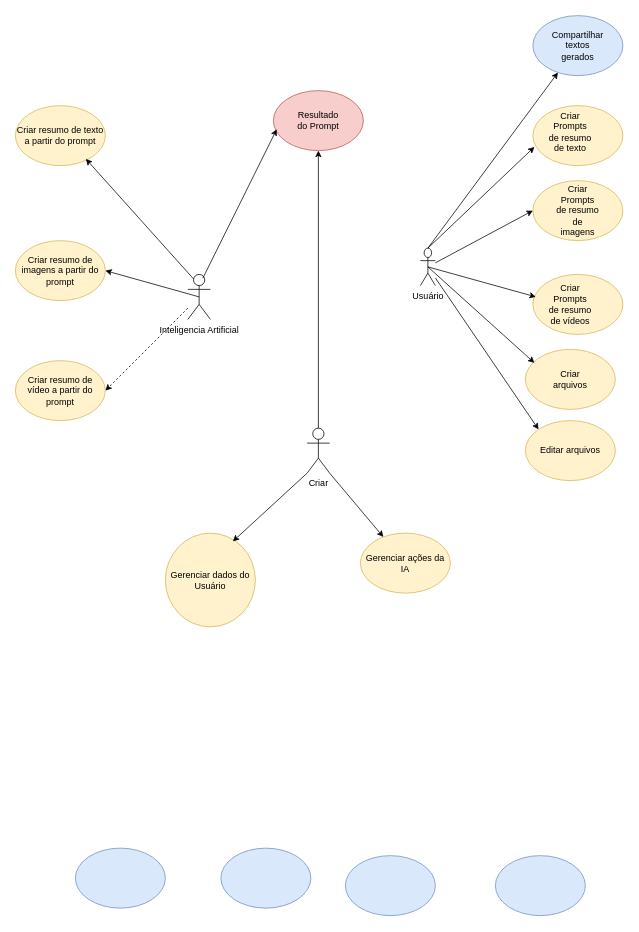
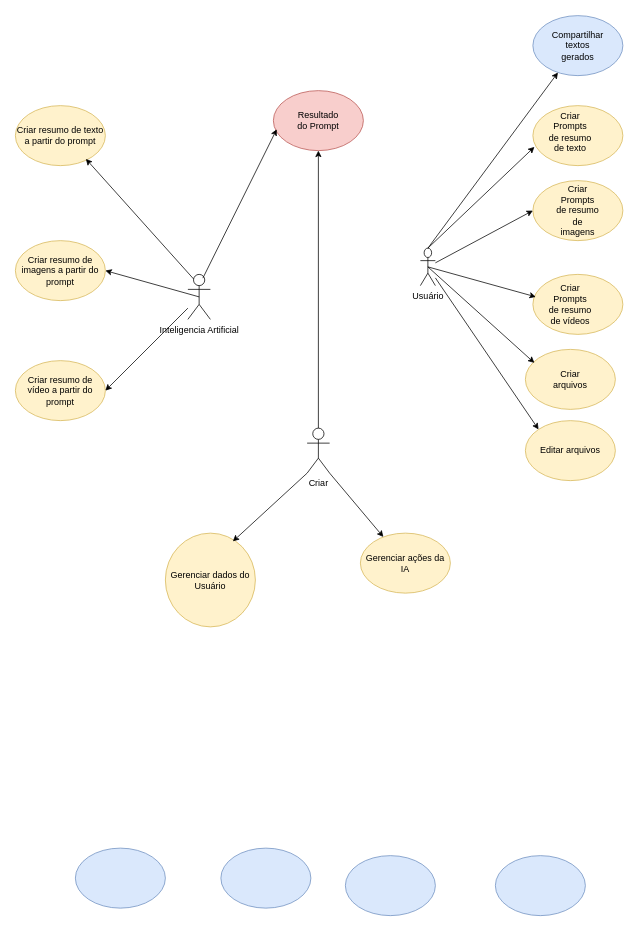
(148, 348) -> (148, 348)
